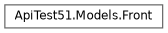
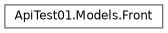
(84, 16) -> (84, 16)
